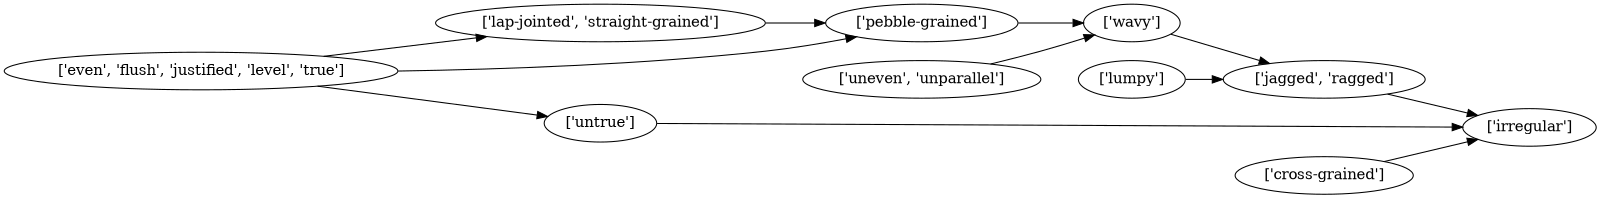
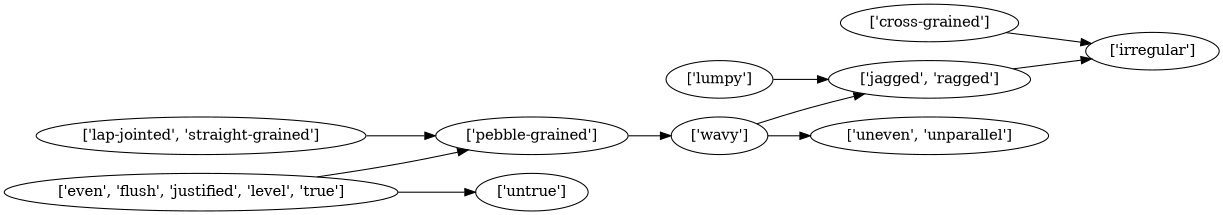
(400, 47) -> none
(1038, 52) -> (784, 136)
(1055, 125) -> none
